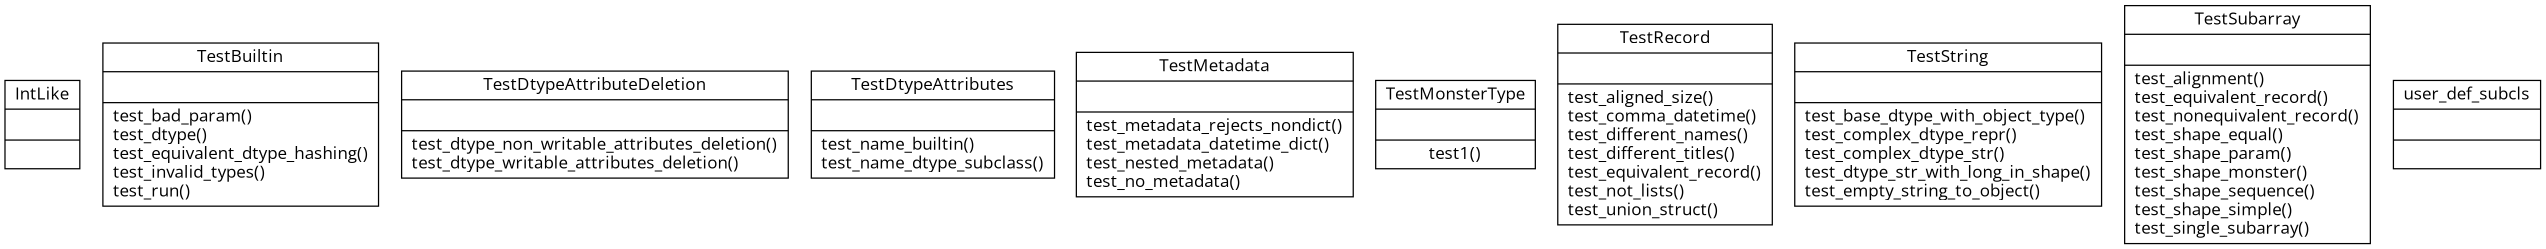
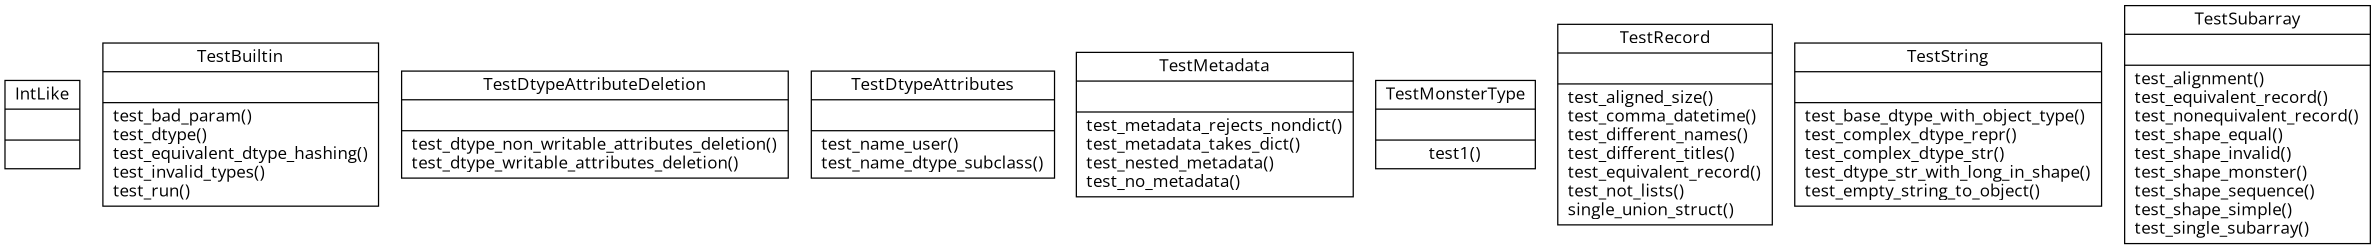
(2467, 125) -> none
(899, 144) -> (891, 144)
(1209, 144) -> (1194, 144)
(2214, 154) -> (2214, 154)
(1643, 210) -> (1651, 210)
